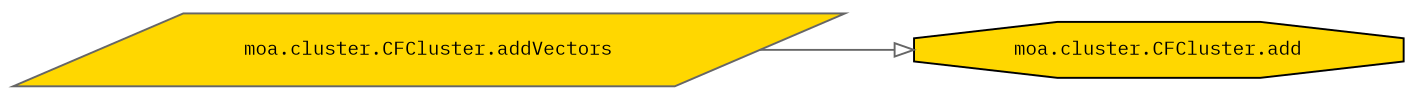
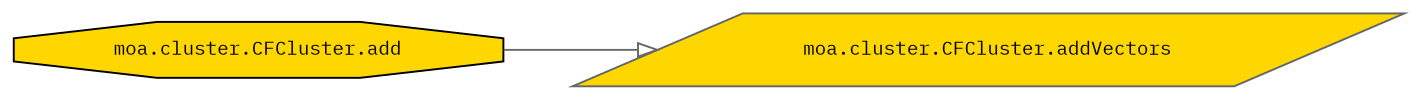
(827, 50) -> (571, 50)
